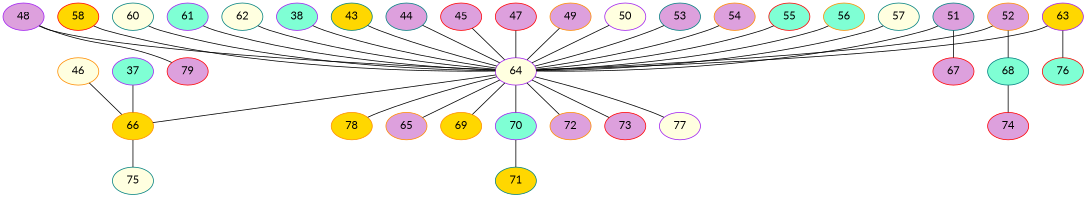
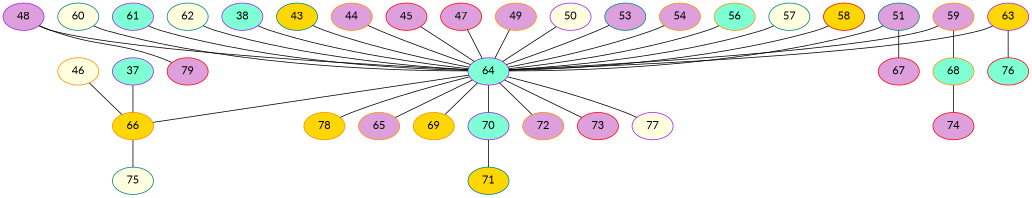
(406, 17) -> (352, 17)
(789, 17) -> none
(1008, 17) -> (953, 17)
(516, 71) -> (489, 71)
(1008, 71) -> (953, 71)
